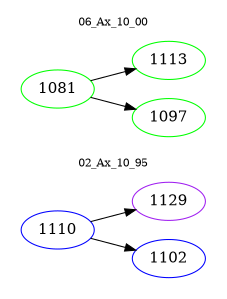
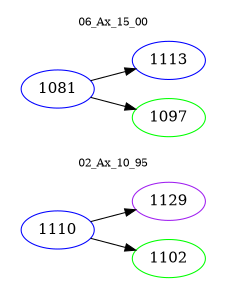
(113, 23) -> (113, 23)
(169, 60) -> (169, 60)
(58, 89) -> (58, 89)
(169, 259) -> (169, 259)
